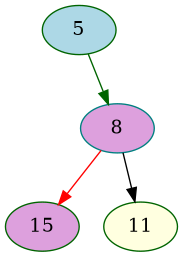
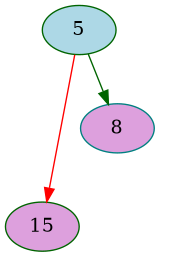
(84, 172) -> (62, 121)
(141, 227) -> none
